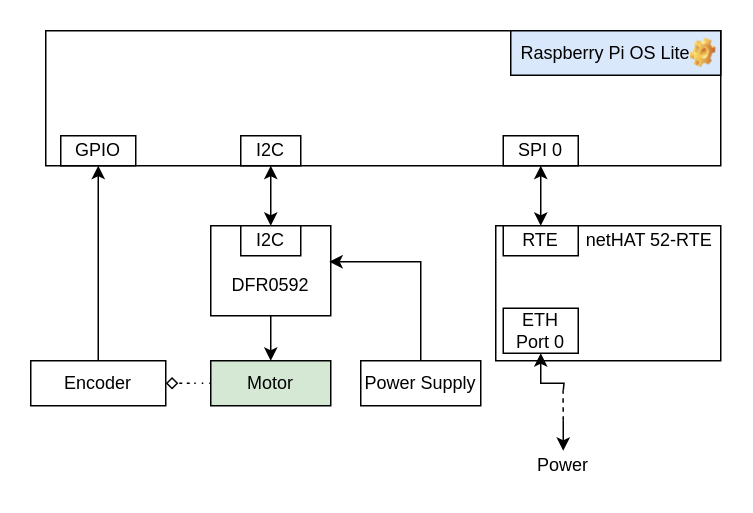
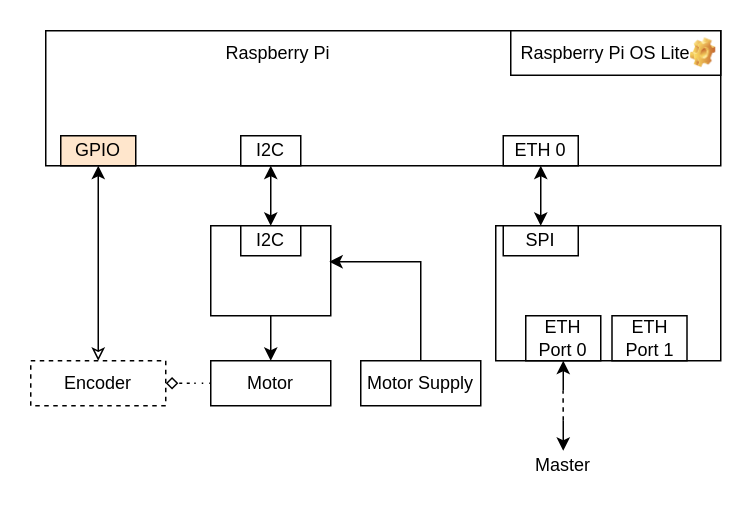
none -> (278, 53)
(616, 53) -> (616, 53)
(98, 151) -> (98, 151)
(541, 151) -> (541, 151)
(541, 241) -> (541, 241)
(650, 241) -> none
(271, 286) -> none
(541, 331) -> (563, 338)
none -> (650, 338)
(98, 354) -> (98, 349)
(98, 383) -> (98, 383)
(271, 383) -> (271, 383)
(421, 383) -> (421, 383)
(563, 466) -> (563, 466)
